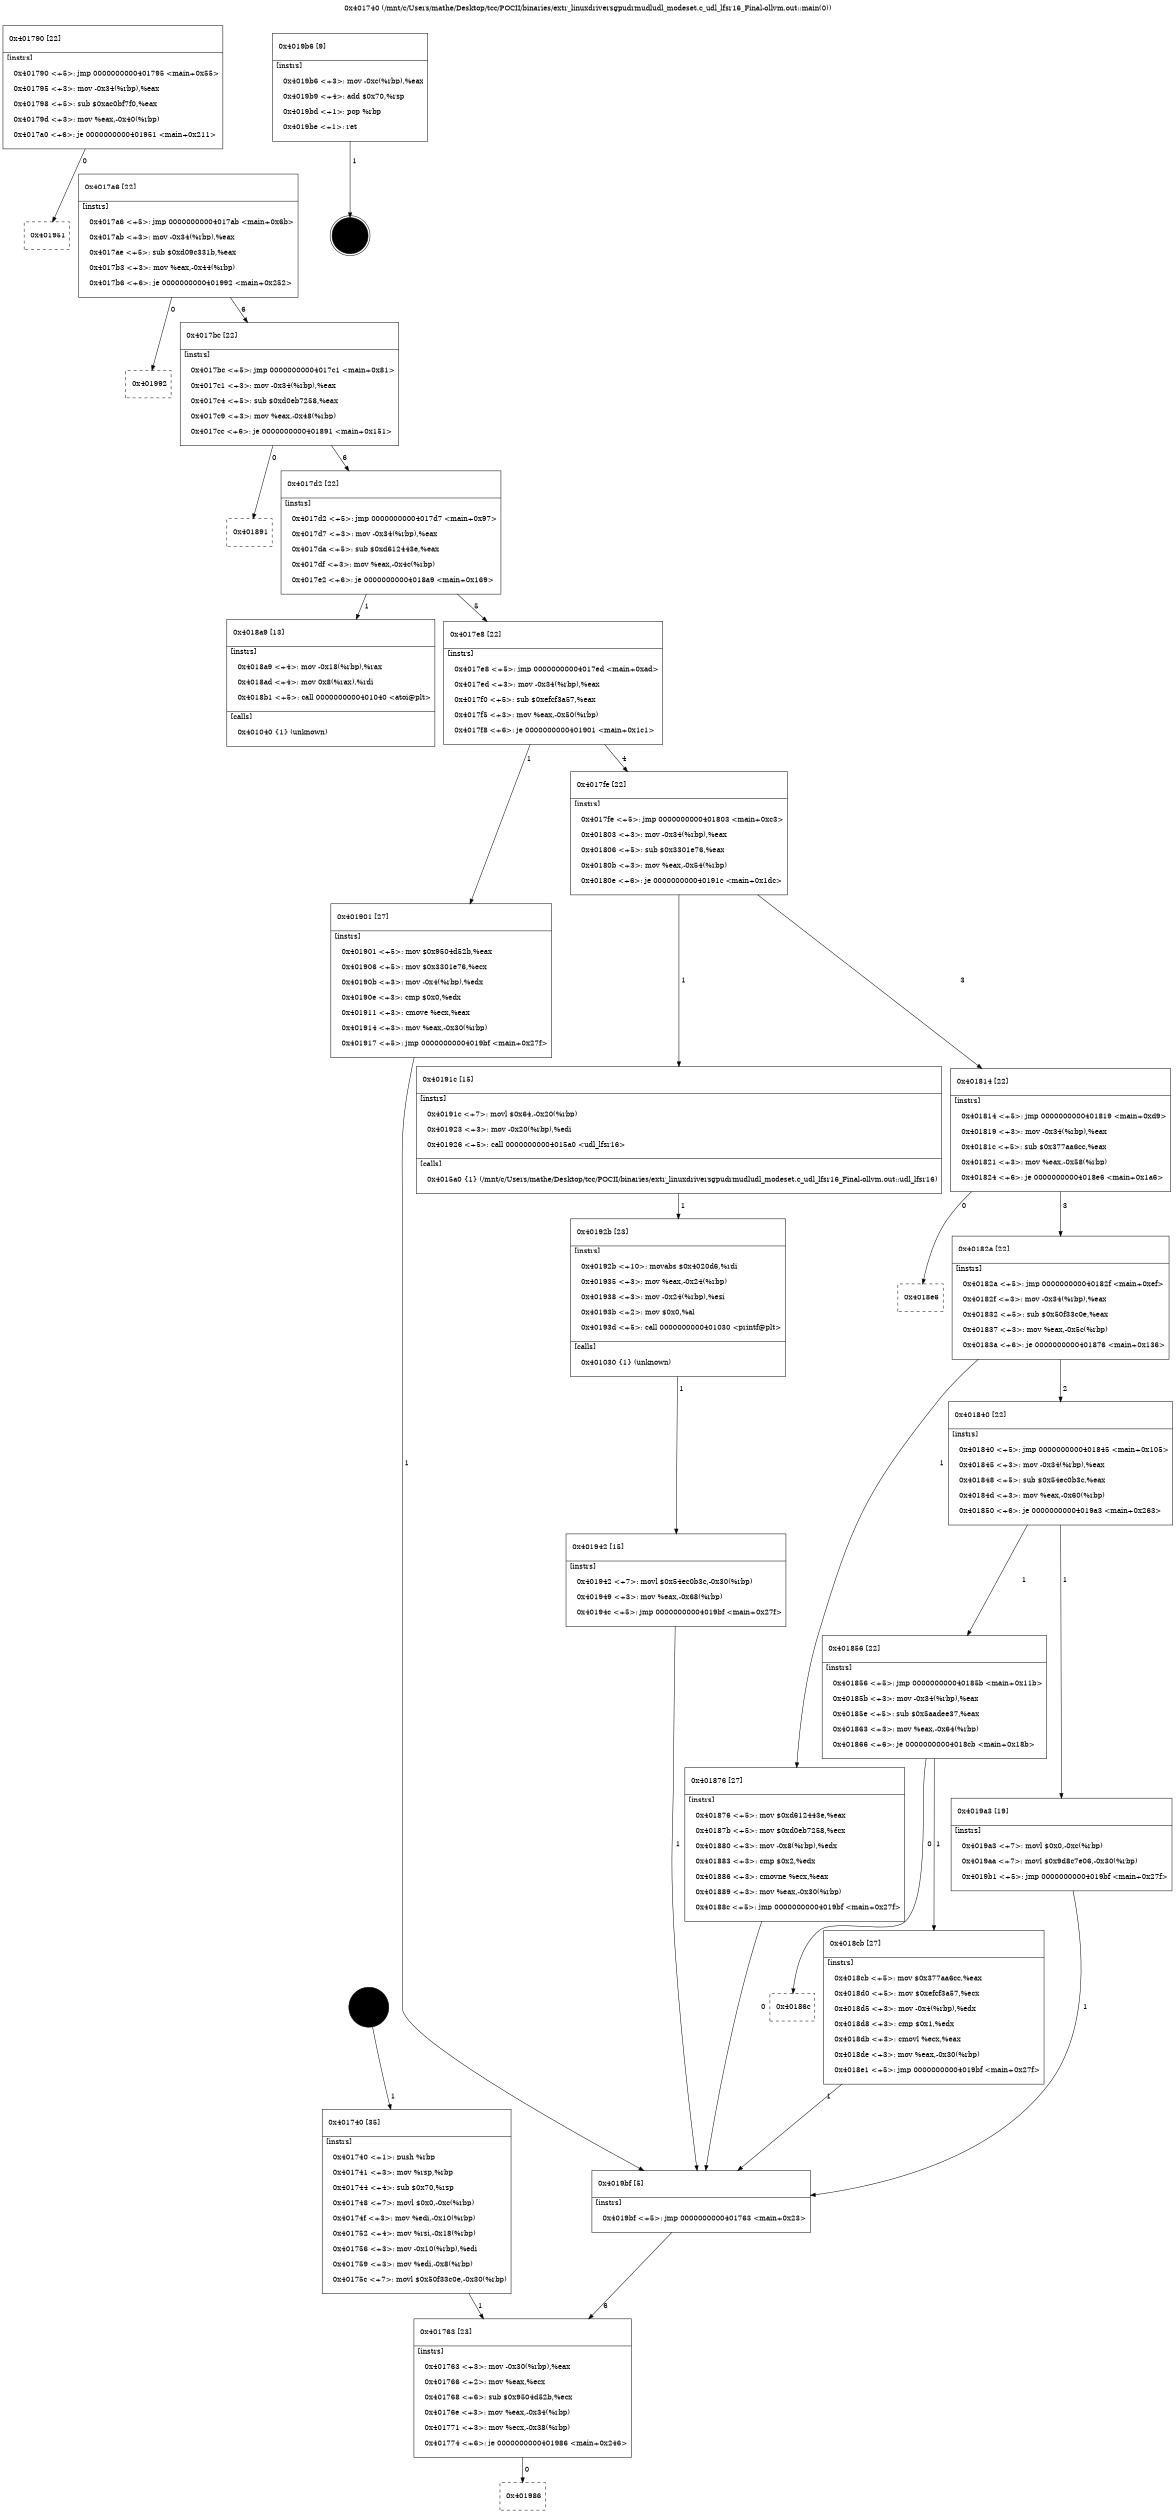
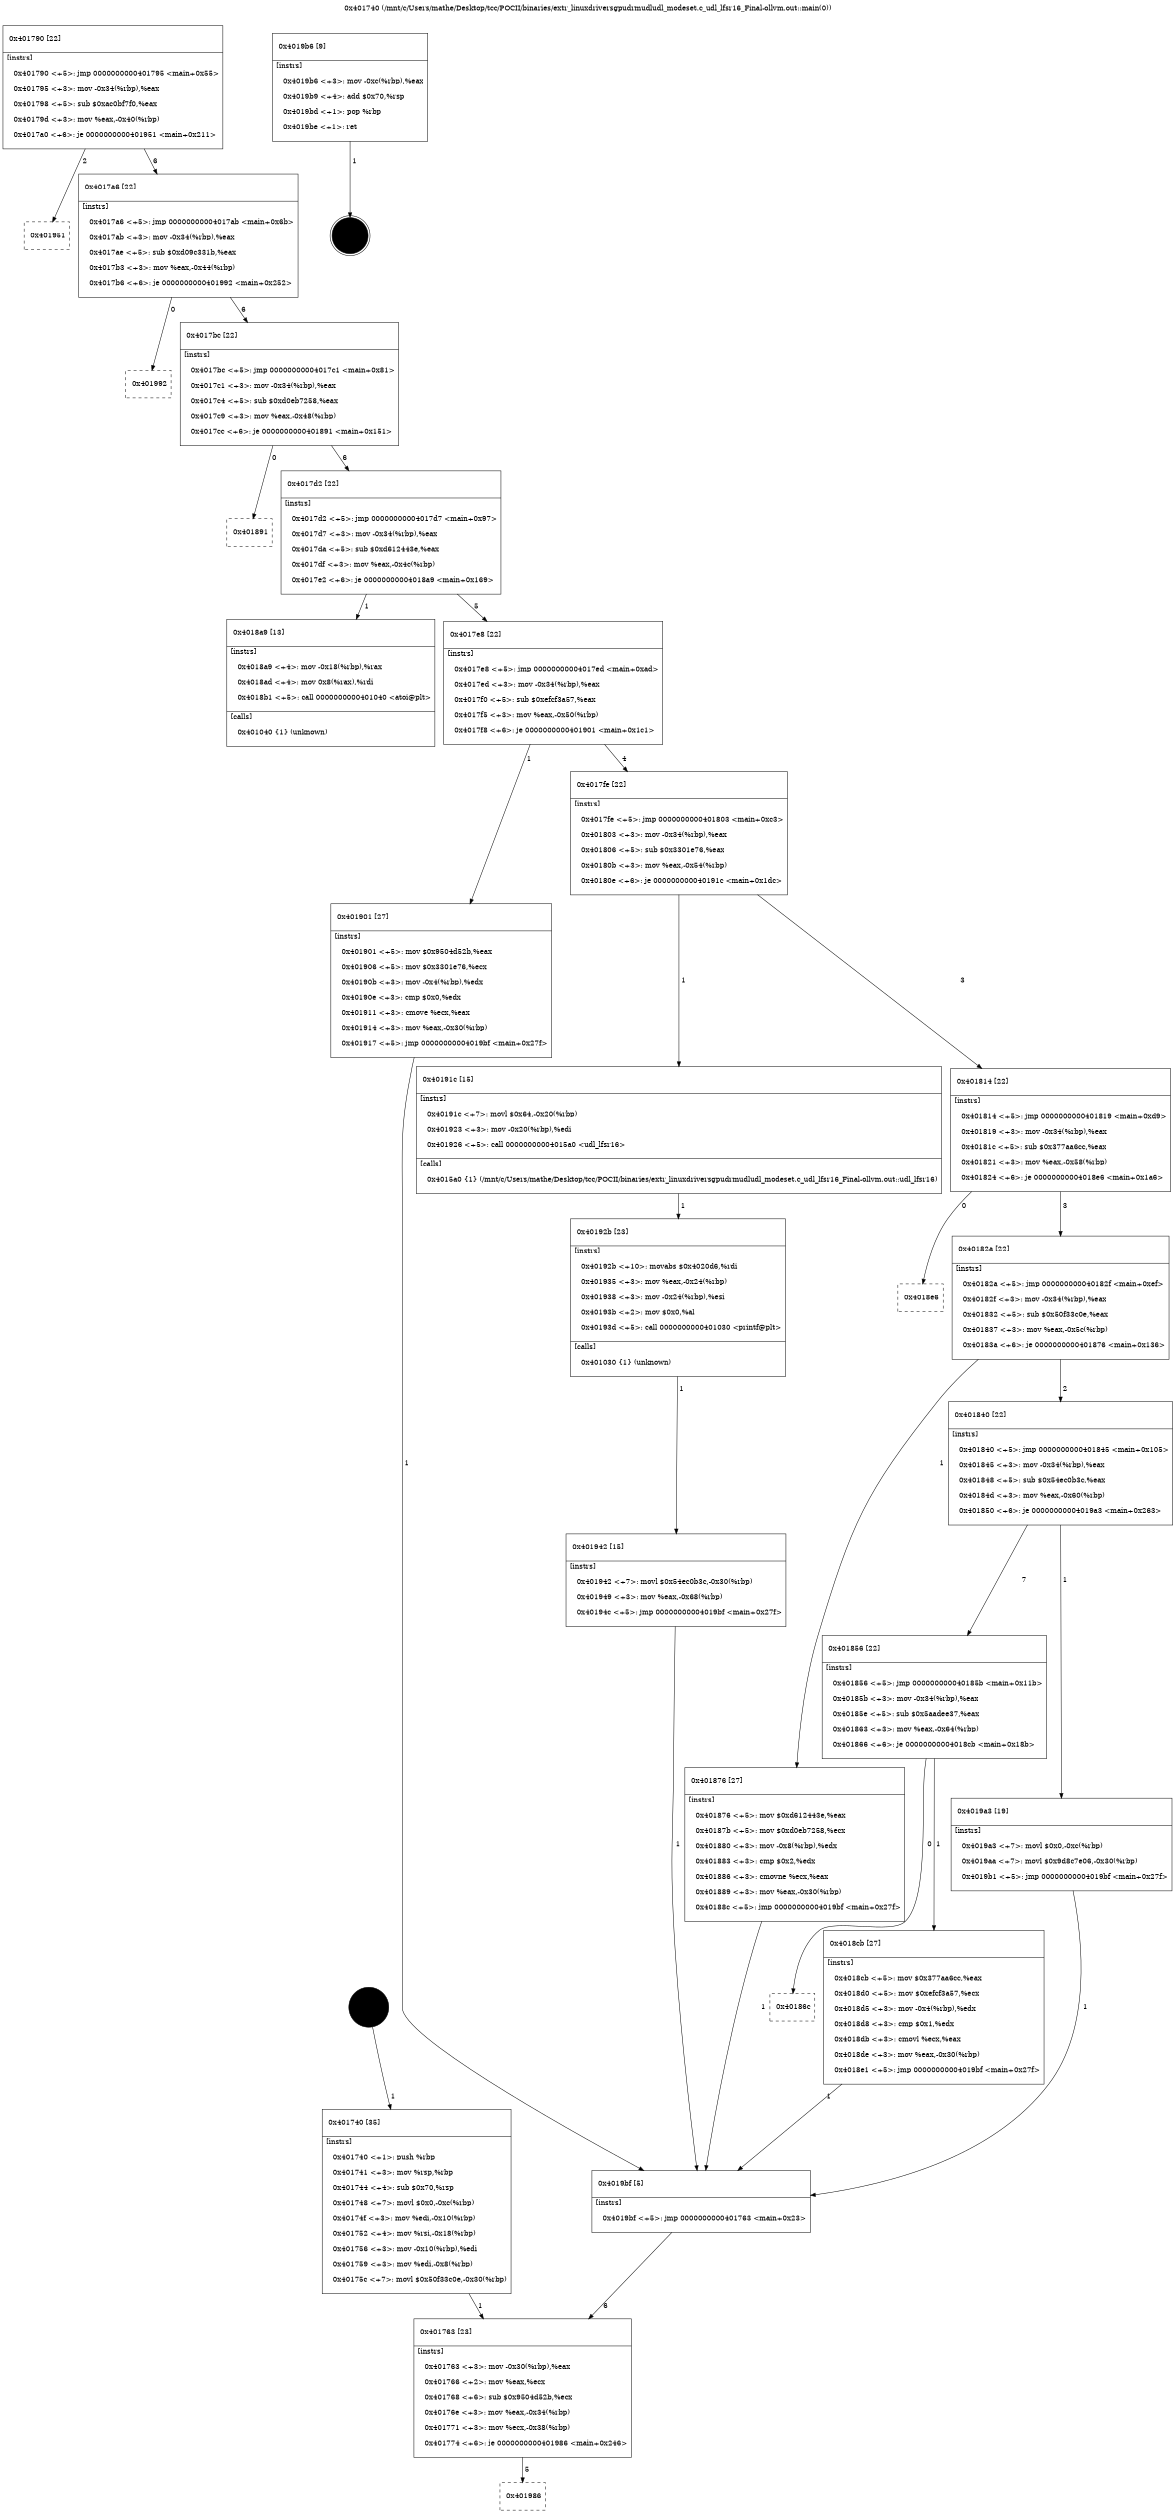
none -> (149, 159)
(84, 161) -> (84, 161)
(1023, 1580) -> (1023, 1580)
(762, 2007) -> (762, 2007)
(526, 2470) -> (526, 2470)
